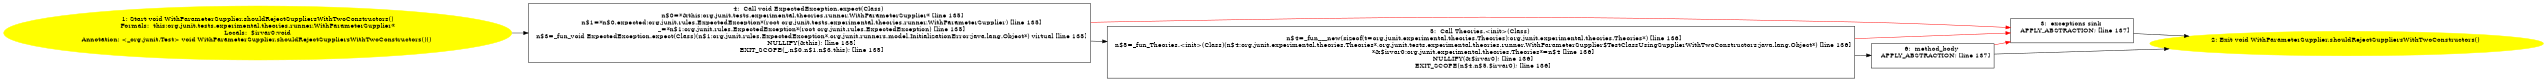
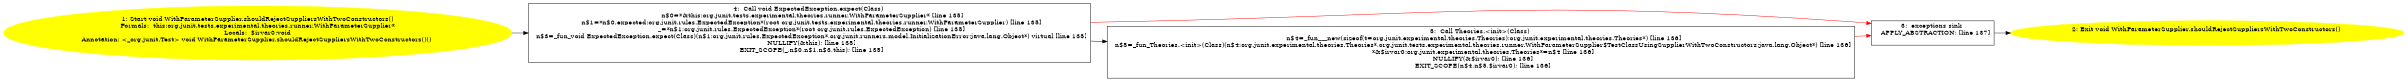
(1933, 56) -> none
